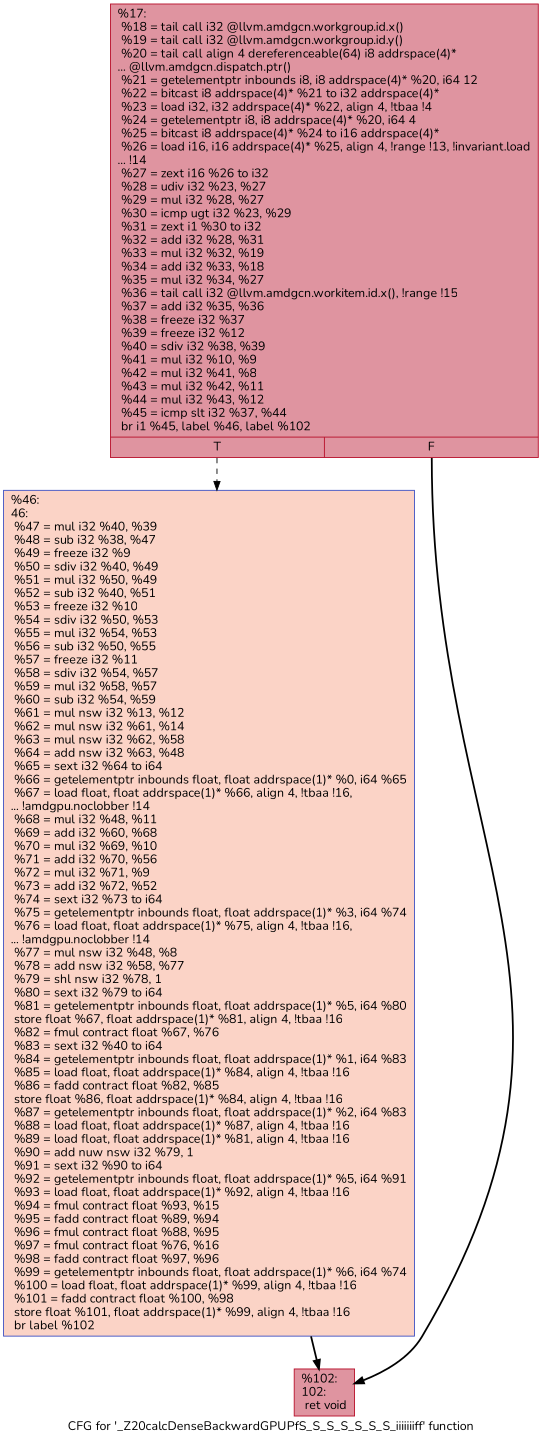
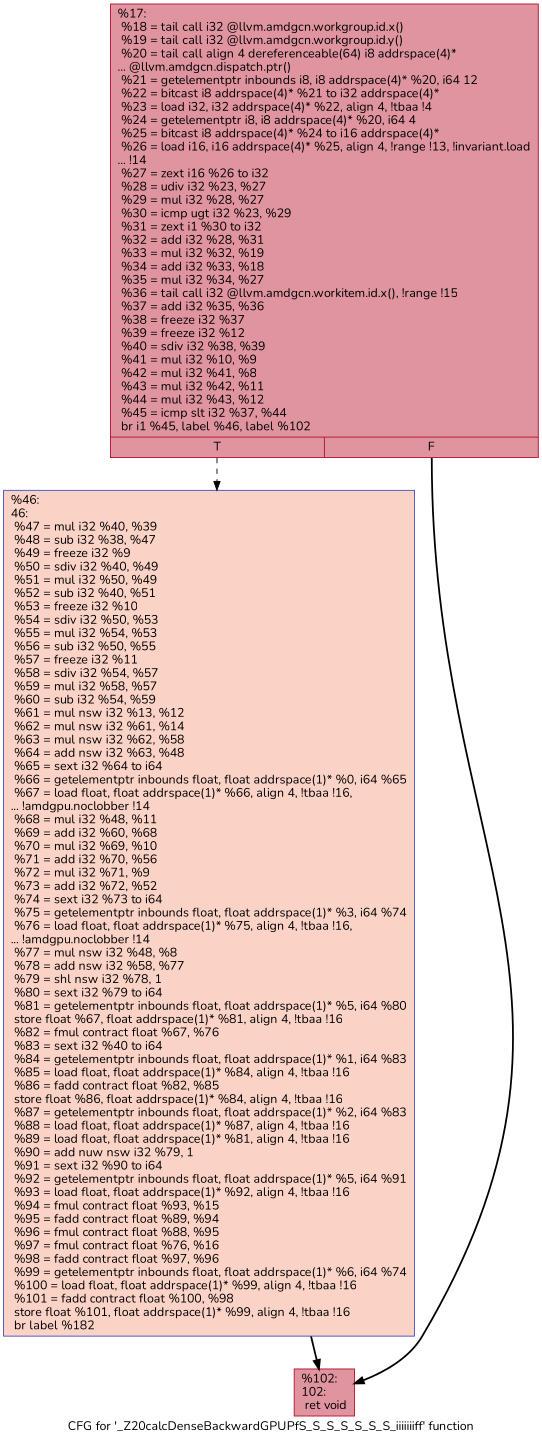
(53, 1325) -> (53, 1325)
